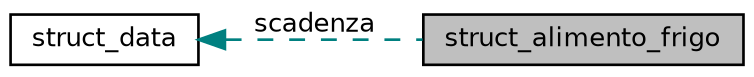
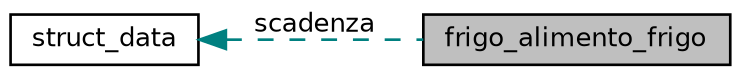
(583, 40) -> (577, 40)
